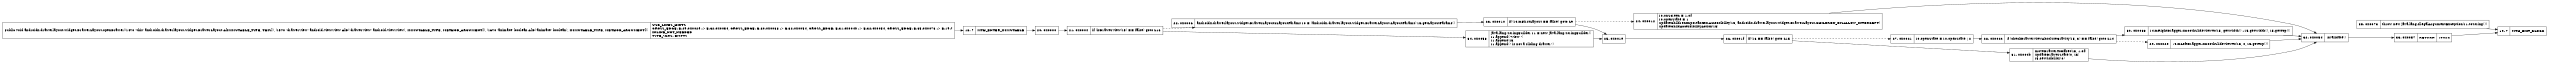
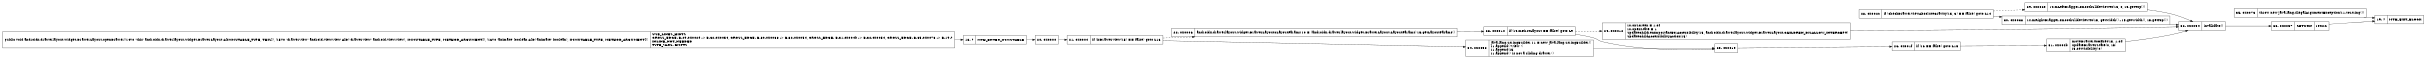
(1932, 39) -> none
